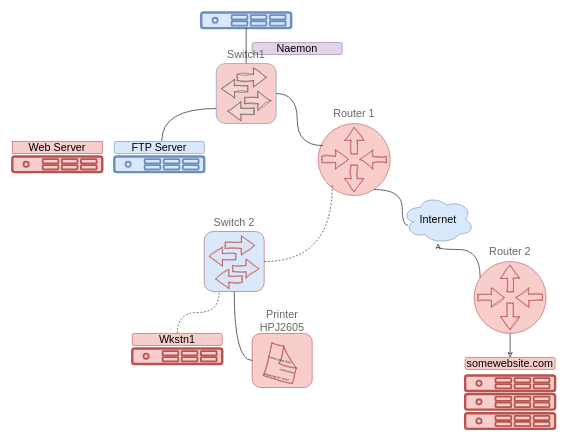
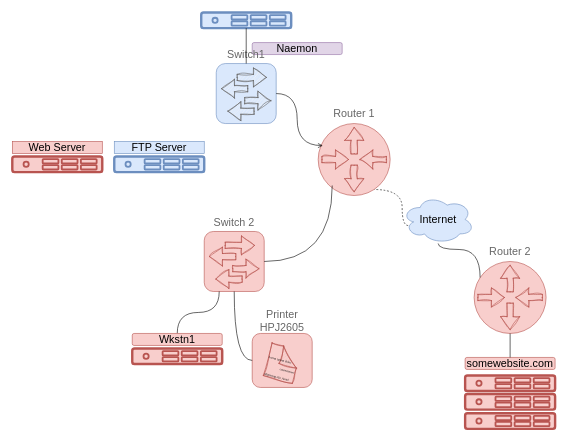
(246, 93) -> (246, 93)
(182, 113) -> none
(319, 145) -> (318, 145)
(159, 147) -> (159, 147)
(400, 198) -> (400, 198)
(316, 241) -> (316, 241)
(440, 248) -> (440, 246)
(234, 261) -> (234, 261)
(198, 312) -> (198, 312)
(510, 351) -> (510, 353)
